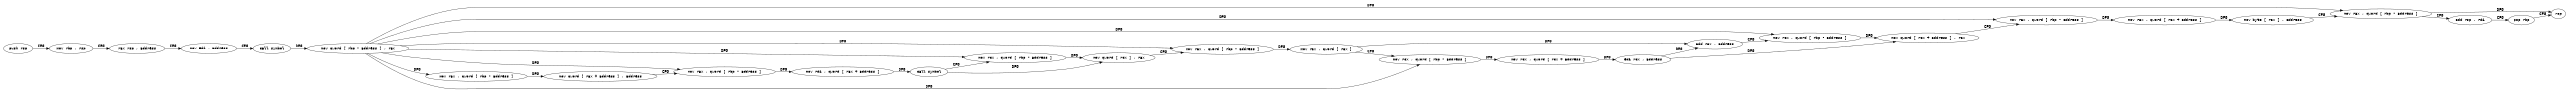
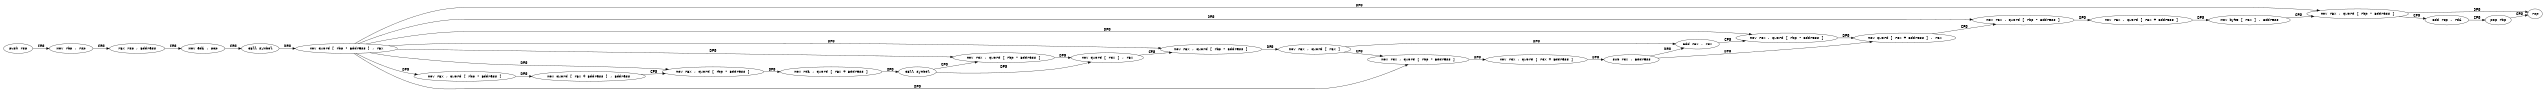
(1715, 44) -> (1697, 44)
(209, 48) -> (203, 48)
(1643, 60) -> (1632, 60)
